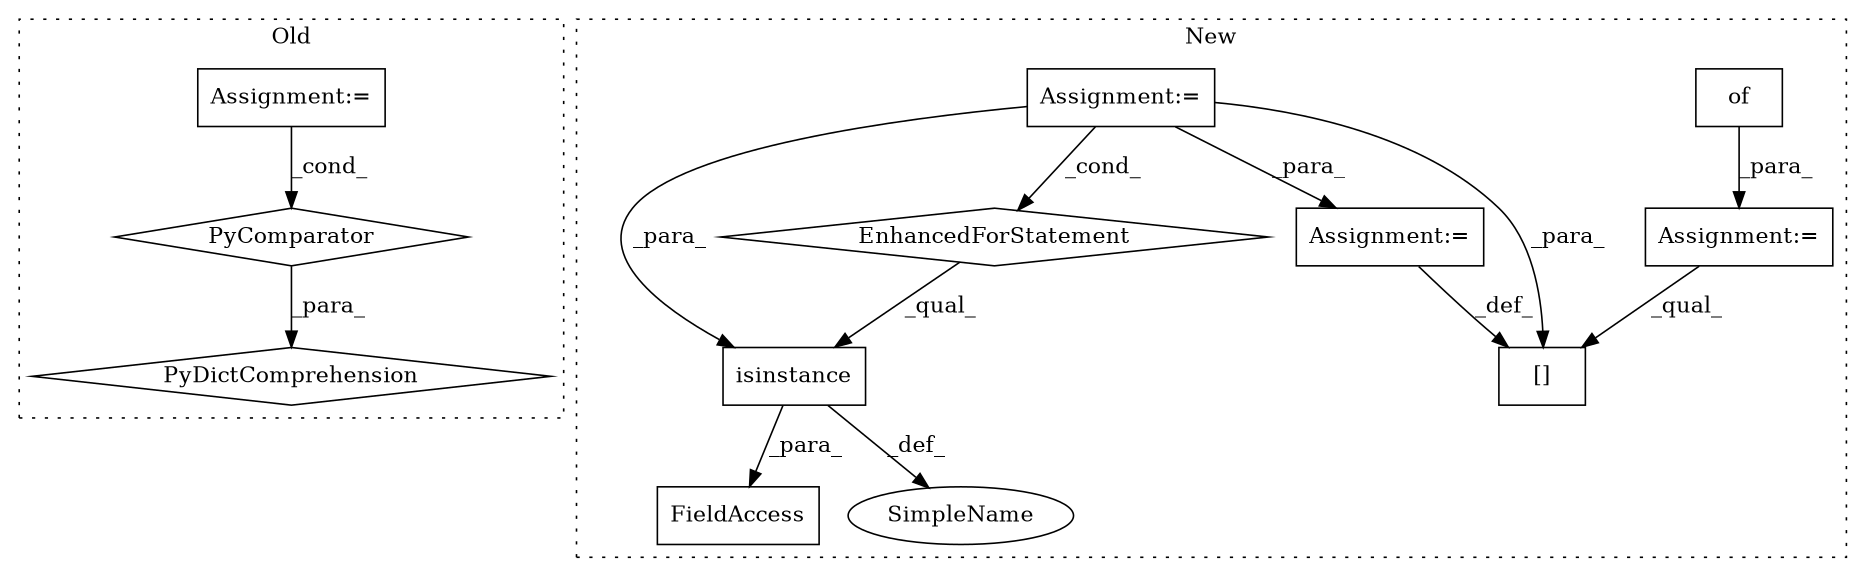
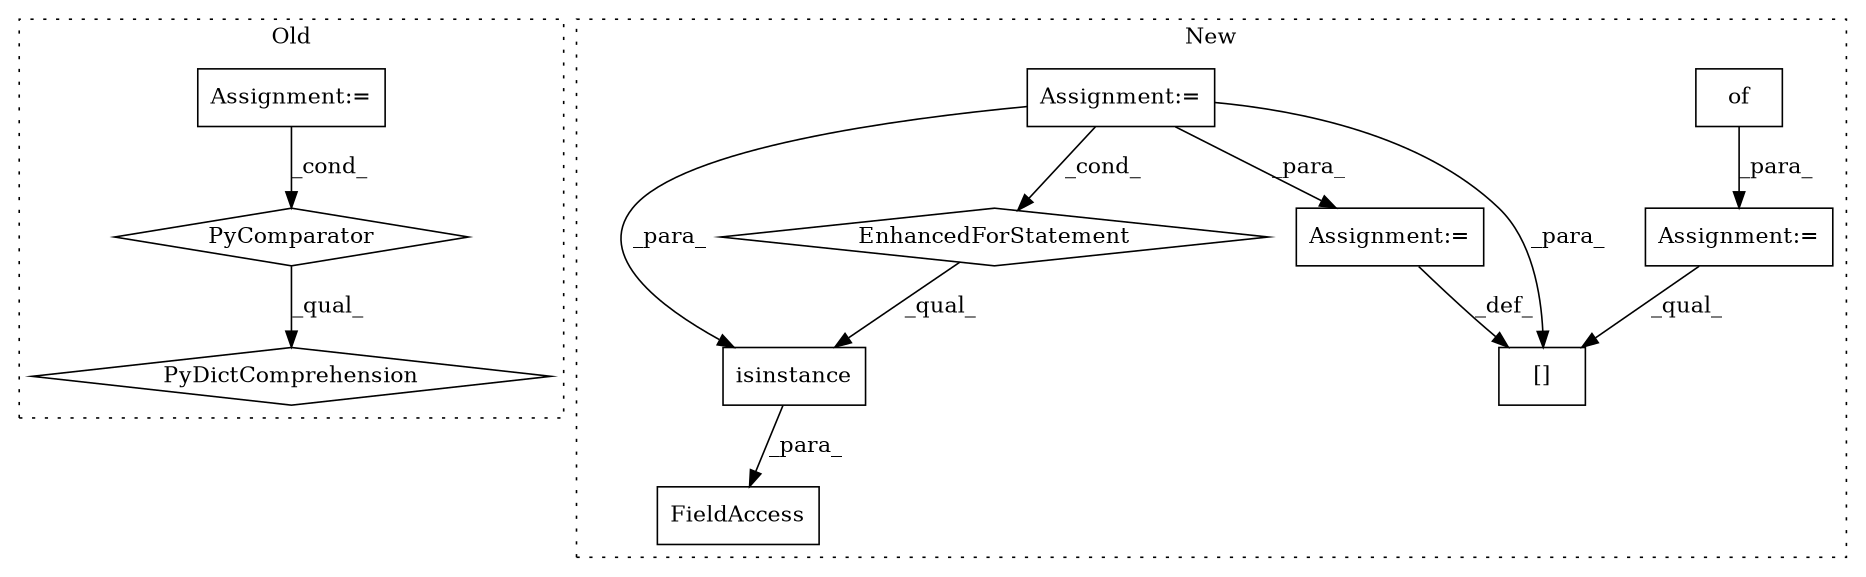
(328, 307) -> (328, 307)
(961, 516) -> none
